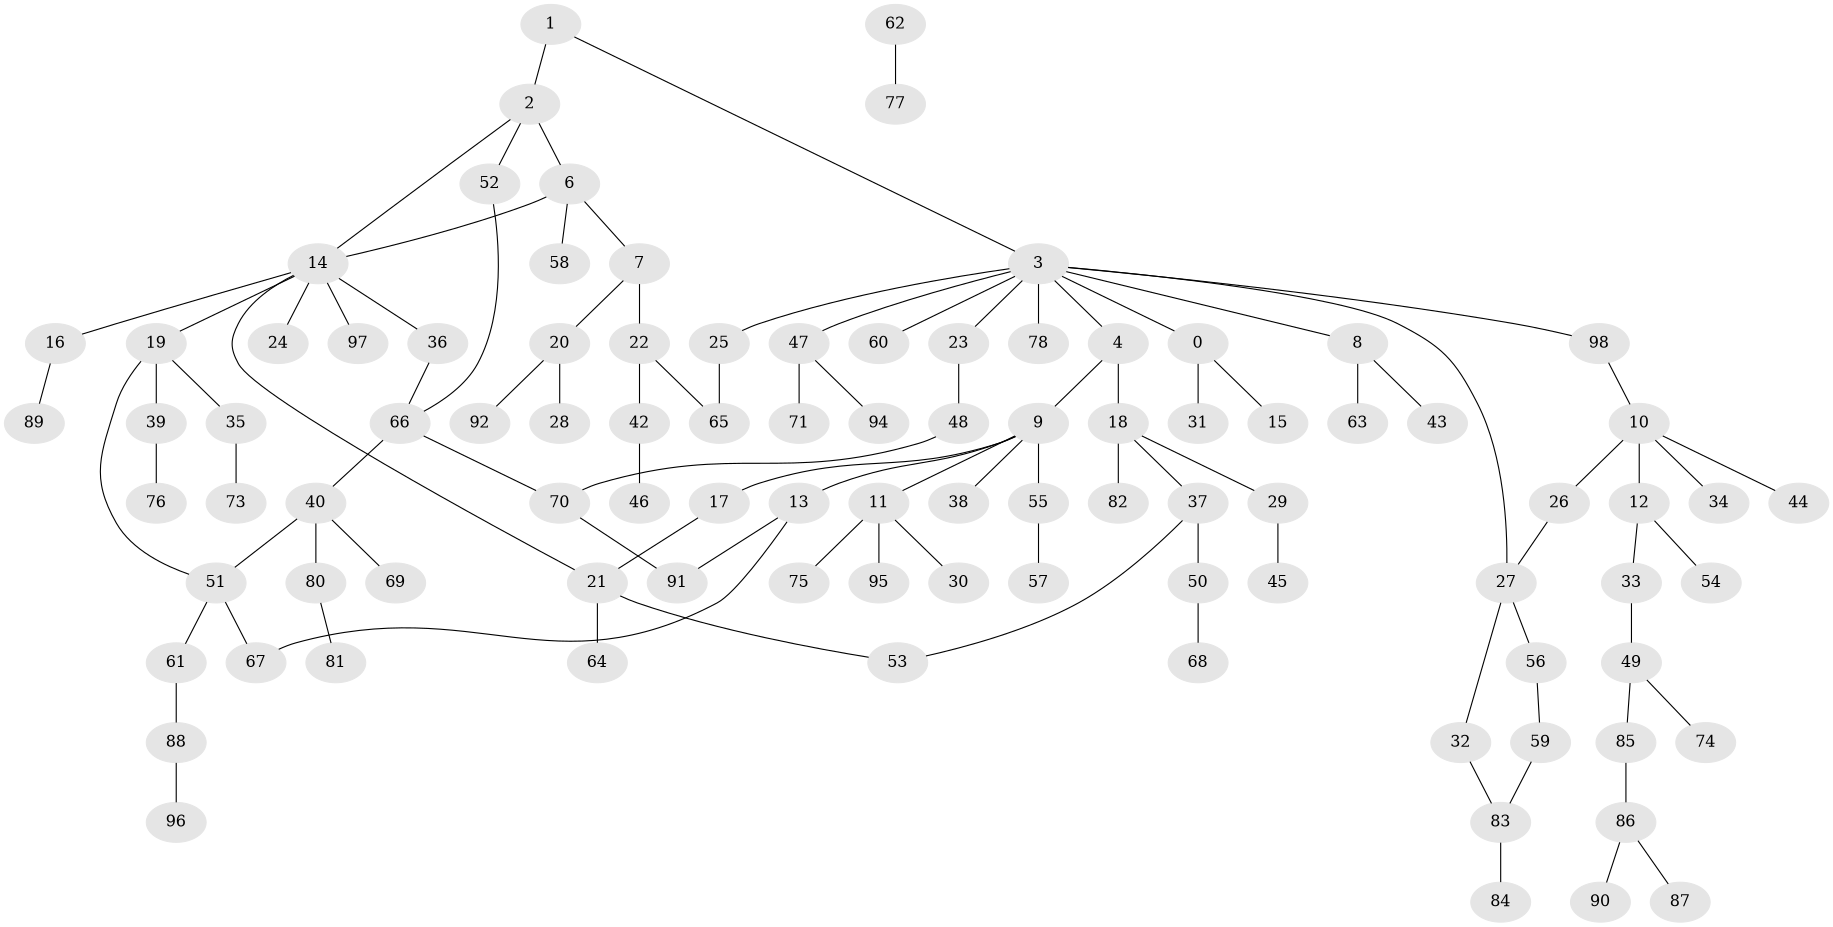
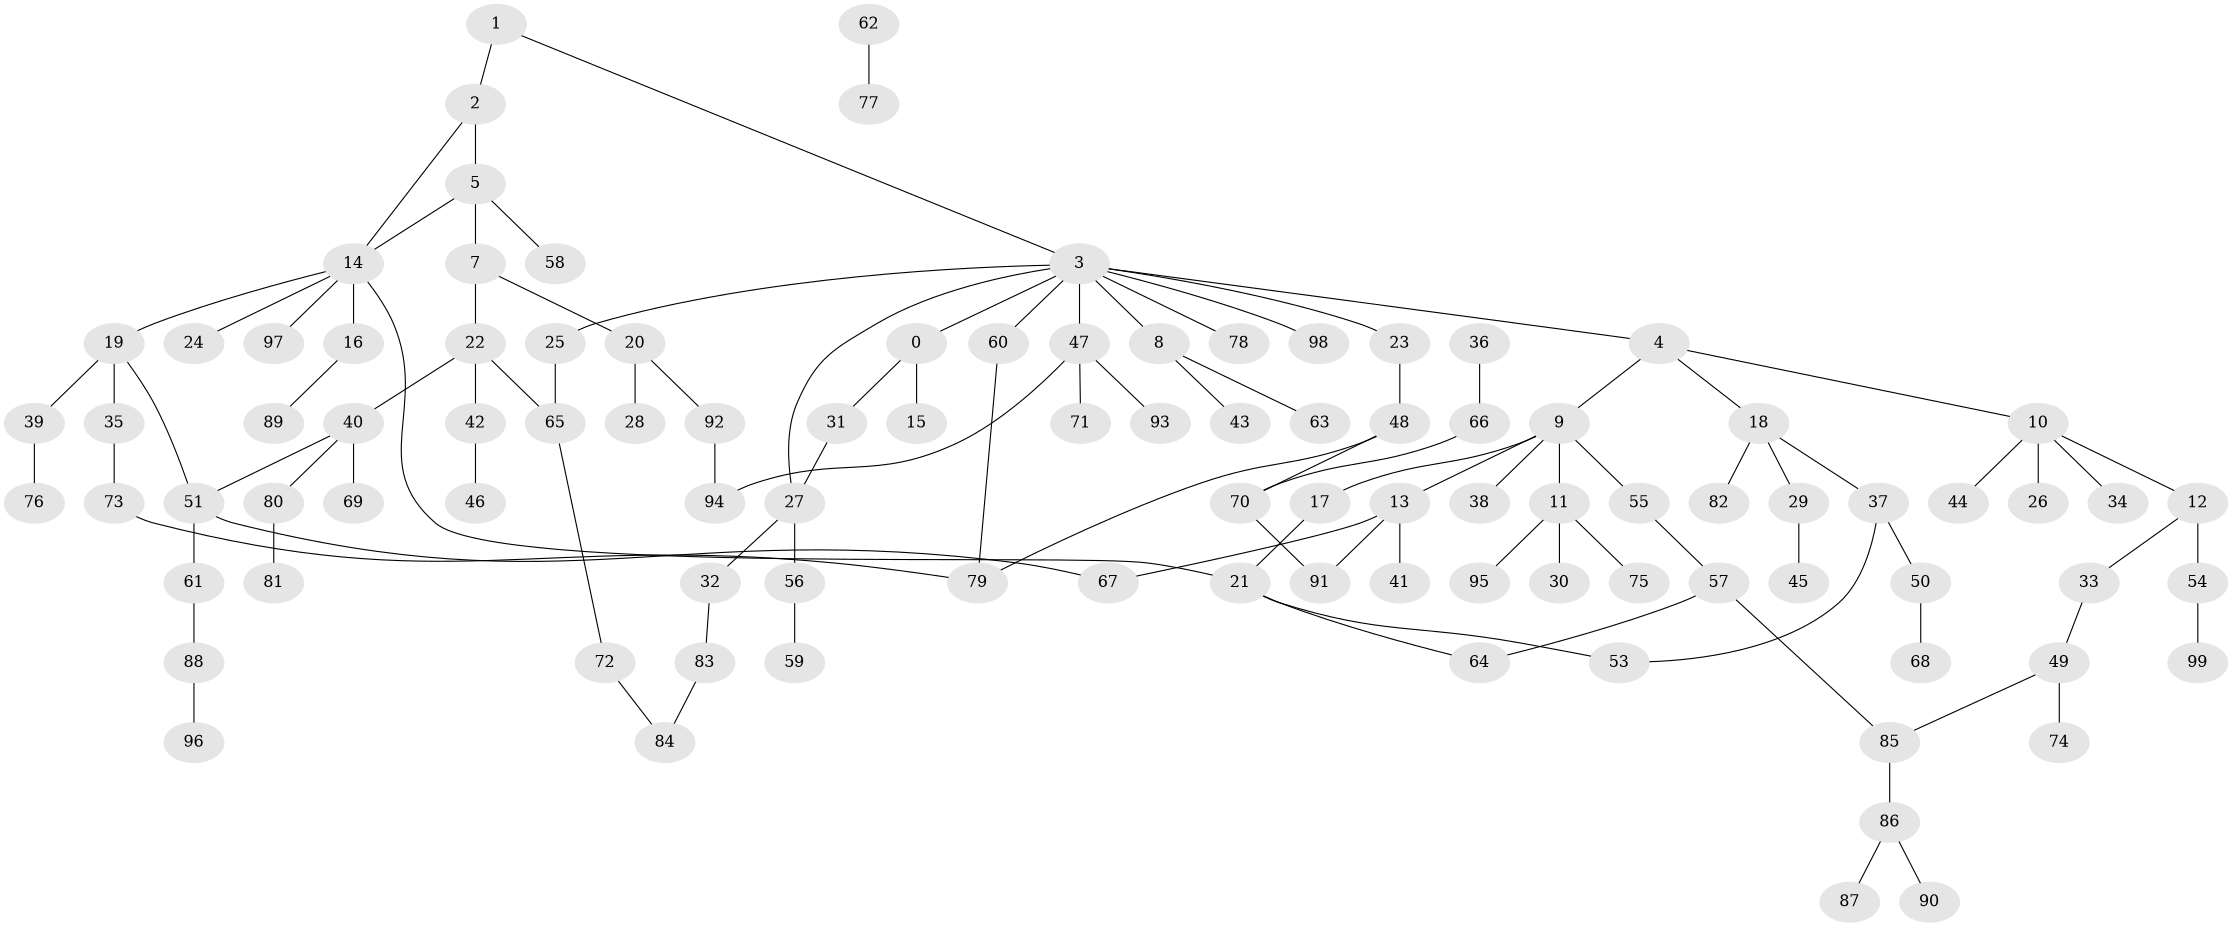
(490, 184) -> none
(570, 184) -> (475, 184)
(378, 304) -> none
(1619, 384) -> (1849, 383)
none -> (1160, 423)
(358, 463) -> (414, 384)
none -> (715, 463)
(1533, 543) -> (816, 462)
none -> (978, 583)
none -> (1400, 583)
none -> (1603, 629)
none -> (605, 663)
none -> (1804, 663)
none -> (2198, 663)
(1521, 783) -> none
